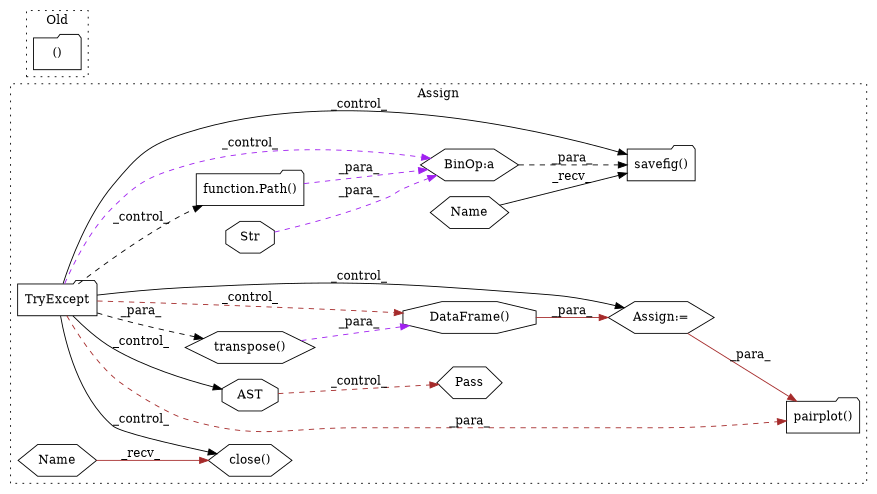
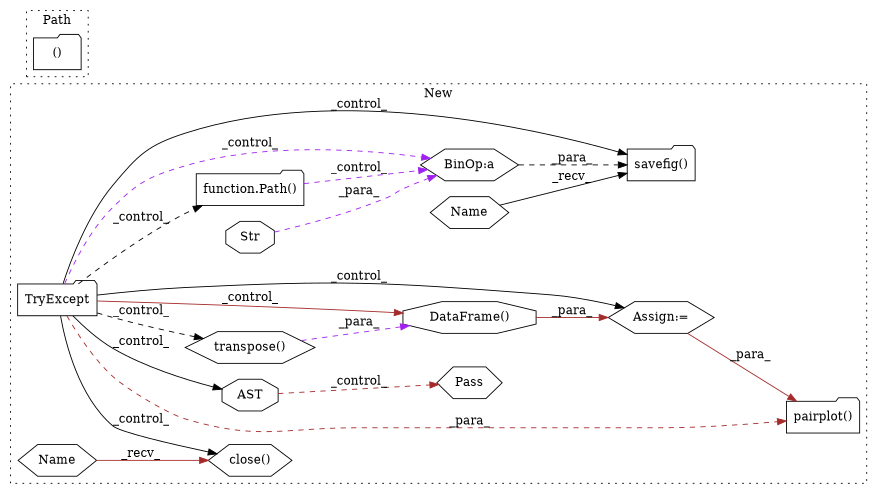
(57, 21) -> (57, 21)
(439, 94) -> (439, 94)
(359, 168) -> (359, 168)
(246, 306) -> (246, 306)
(141, 311) -> (141, 311)
